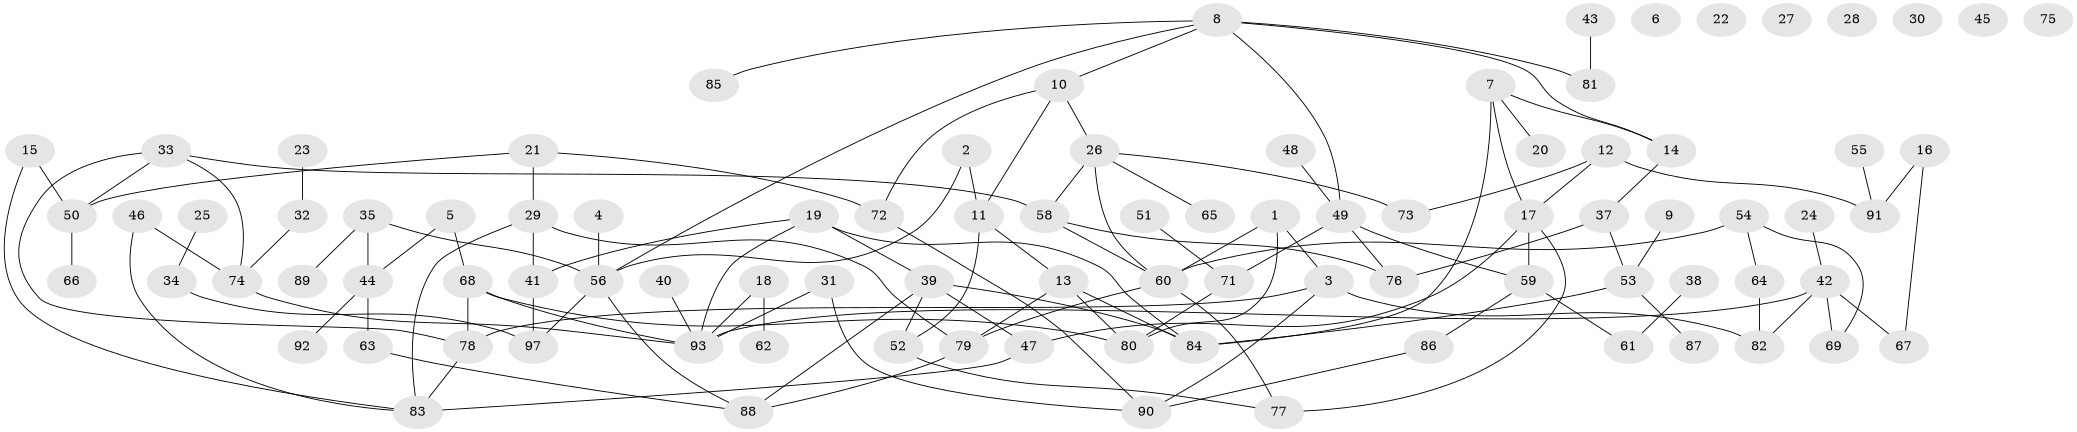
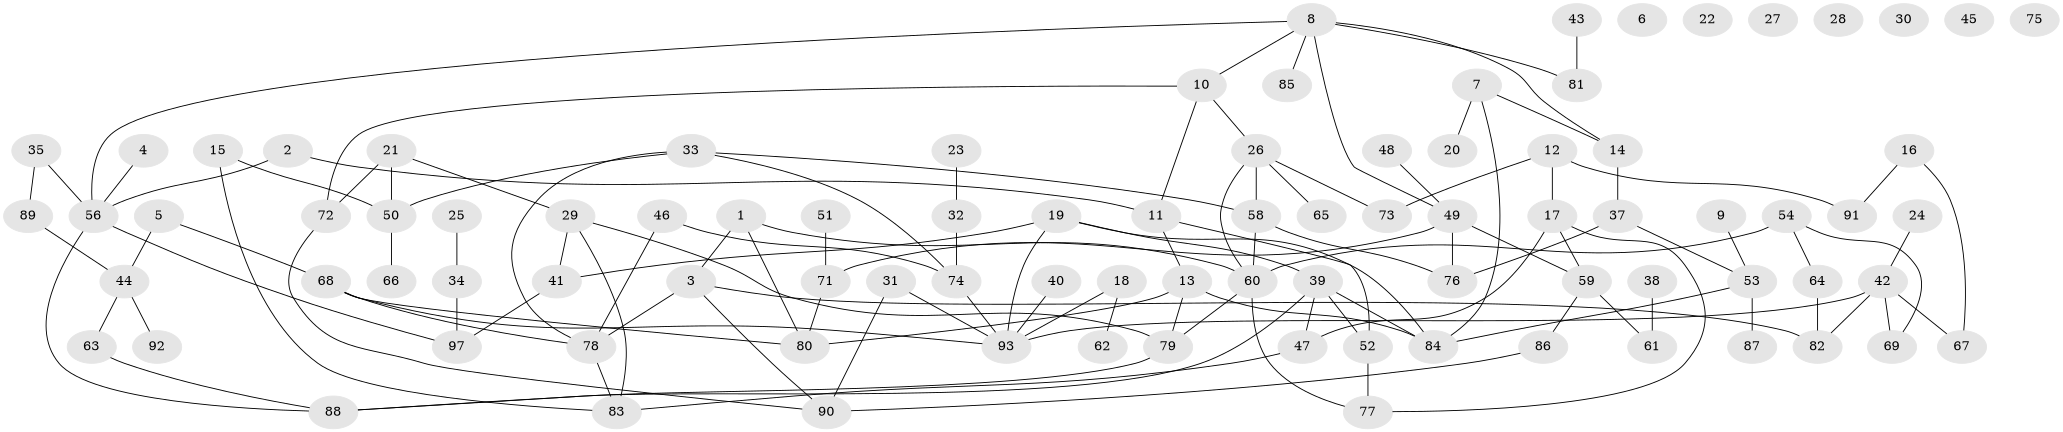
(1859, 151) -> none
(1504, 152) -> none
(368, 249) -> (78, 250)
(222, 368) -> (627, 282)
